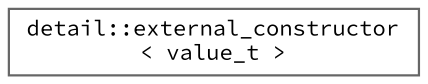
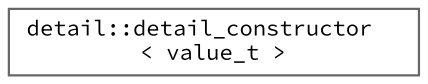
(214, 42) -> (214, 42)
